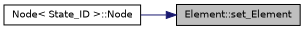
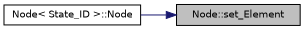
(238, 15) -> (238, 15)
